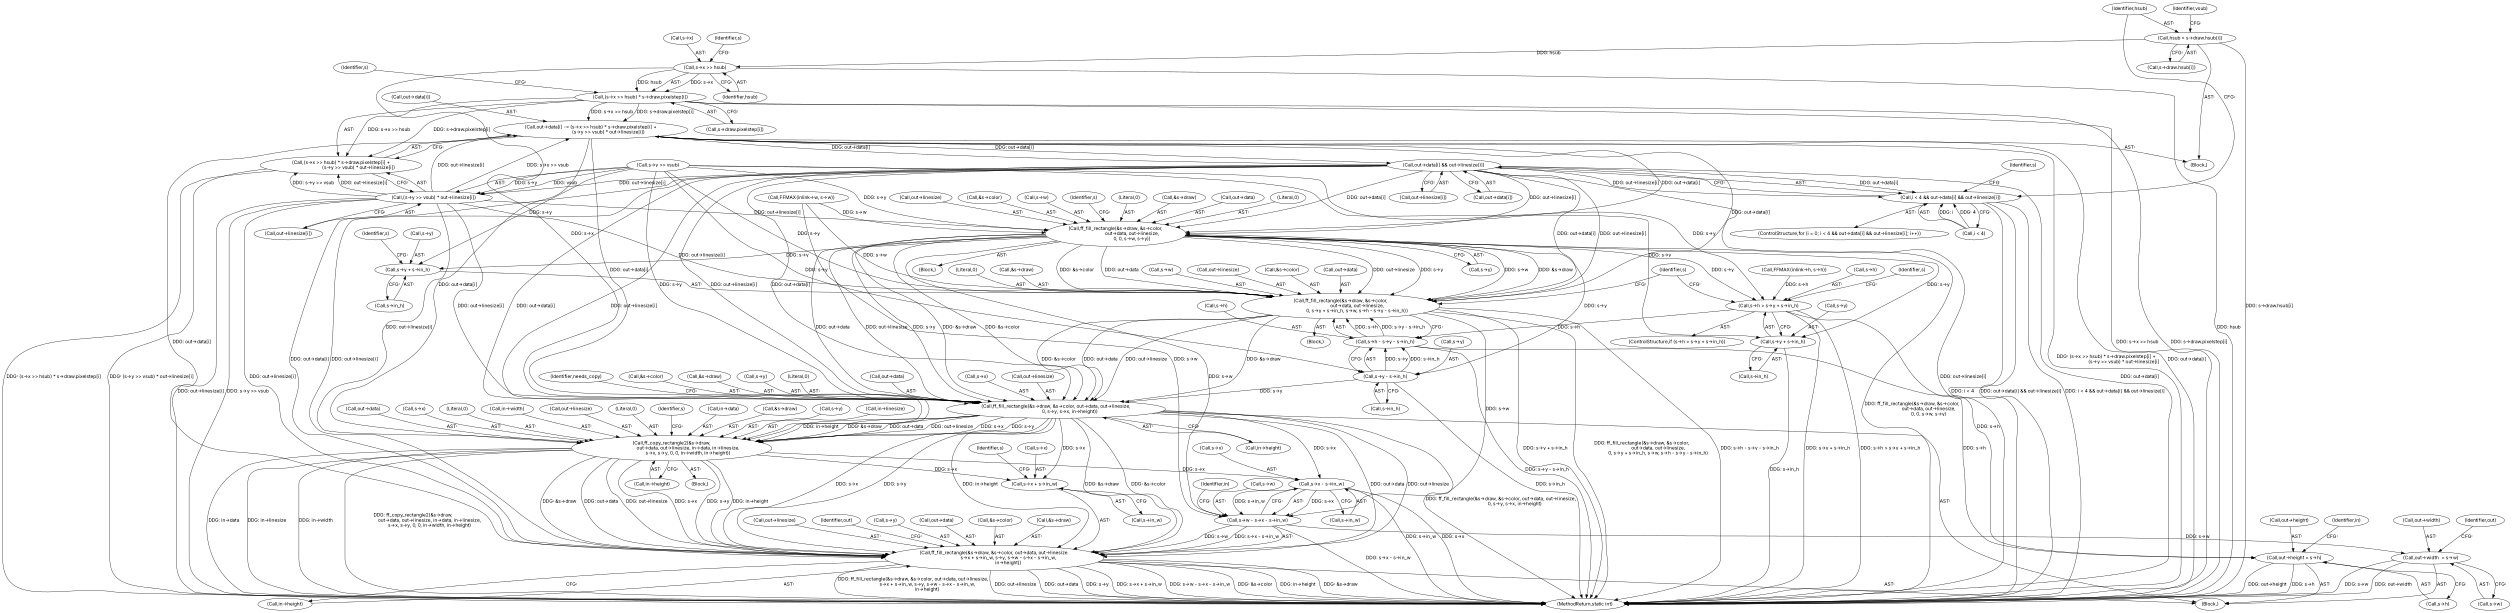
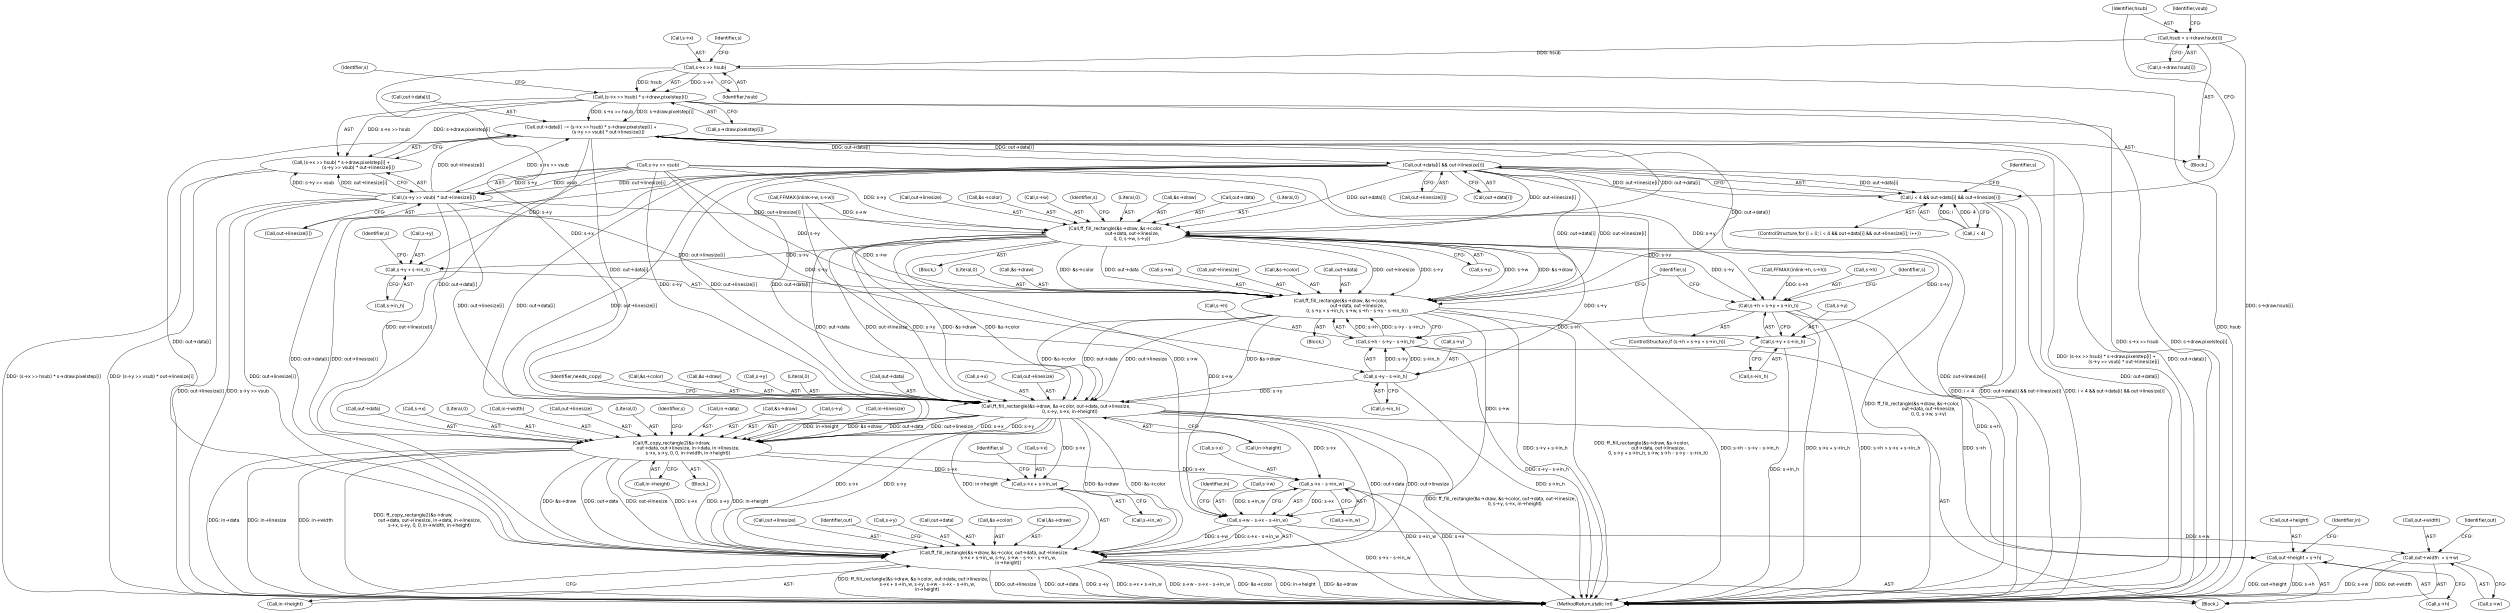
(1349, 359) -> none
